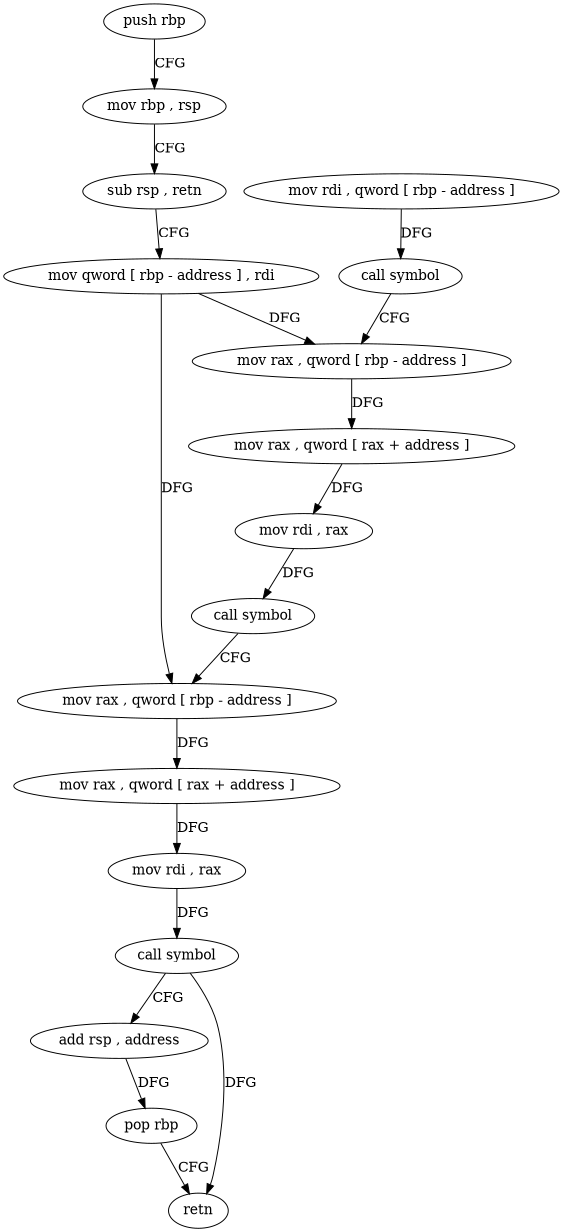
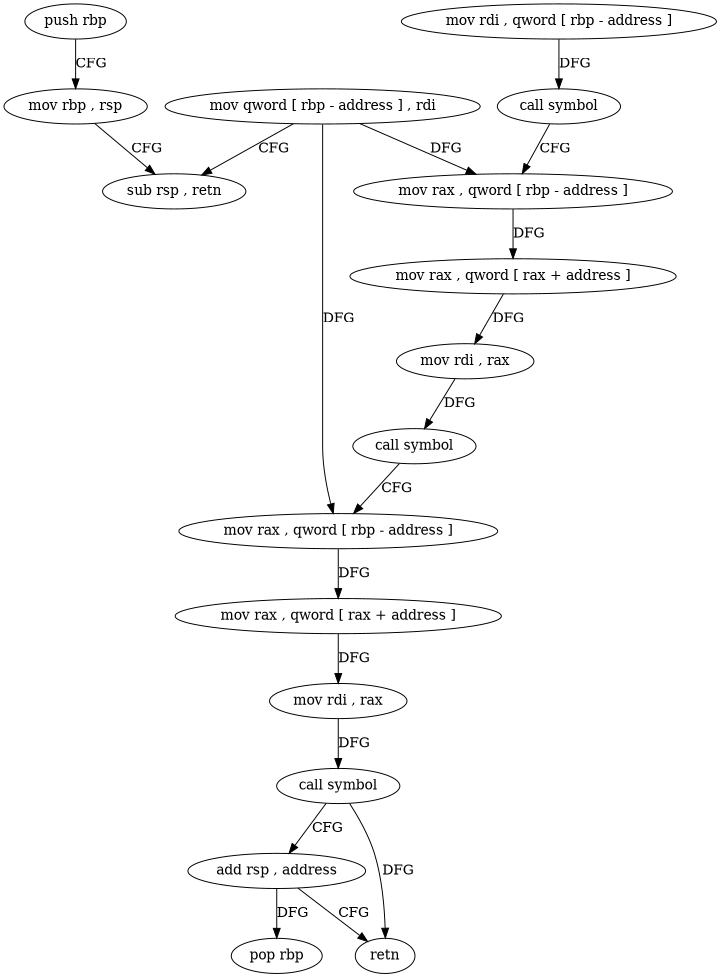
(157, 229) -> (252, 147)
(173, 1164) -> (329, 912)
